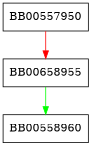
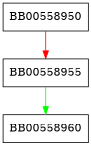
(46, 17) -> (46, 17)
(46, 73) -> (46, 73)
